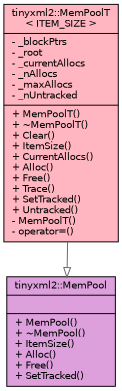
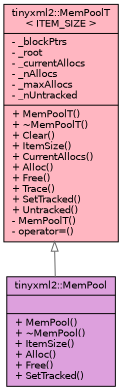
(67, 254) -> (55, 264)
